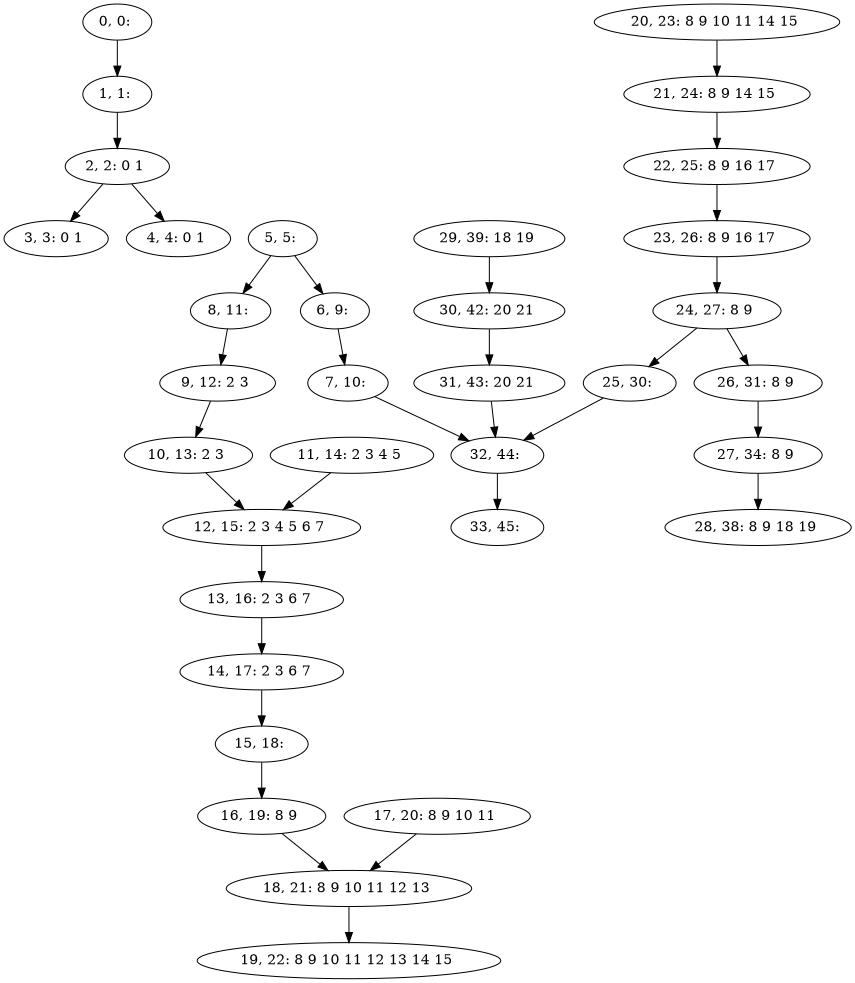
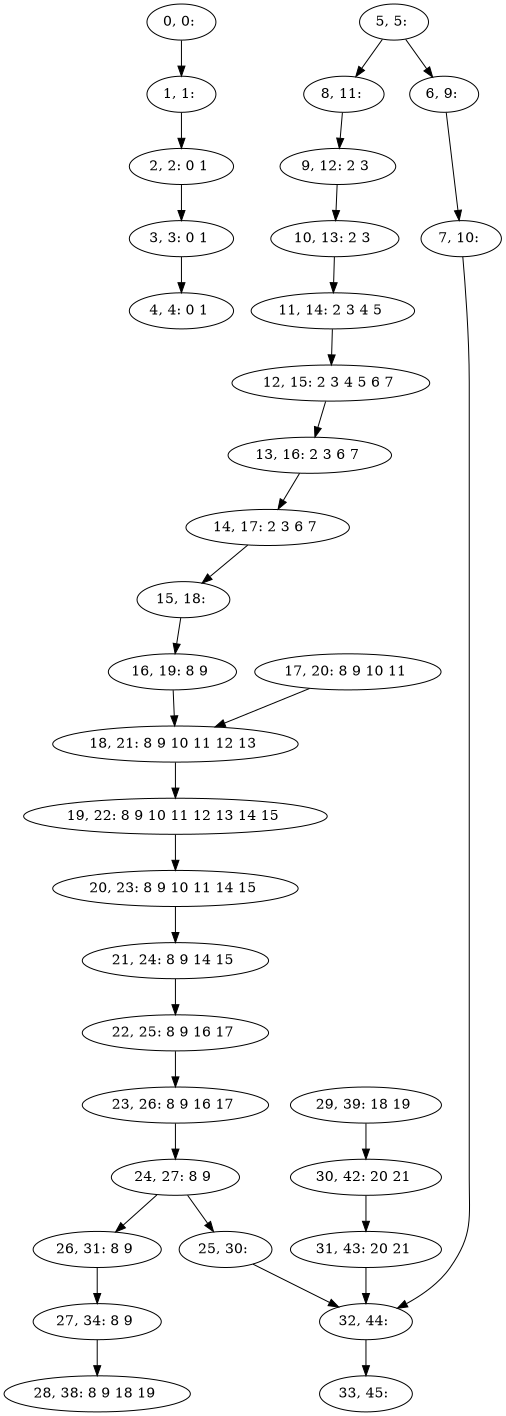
(145, 199) -> (181, 270)
(221, 488) -> (334, 270)
none -> (175, 847)
